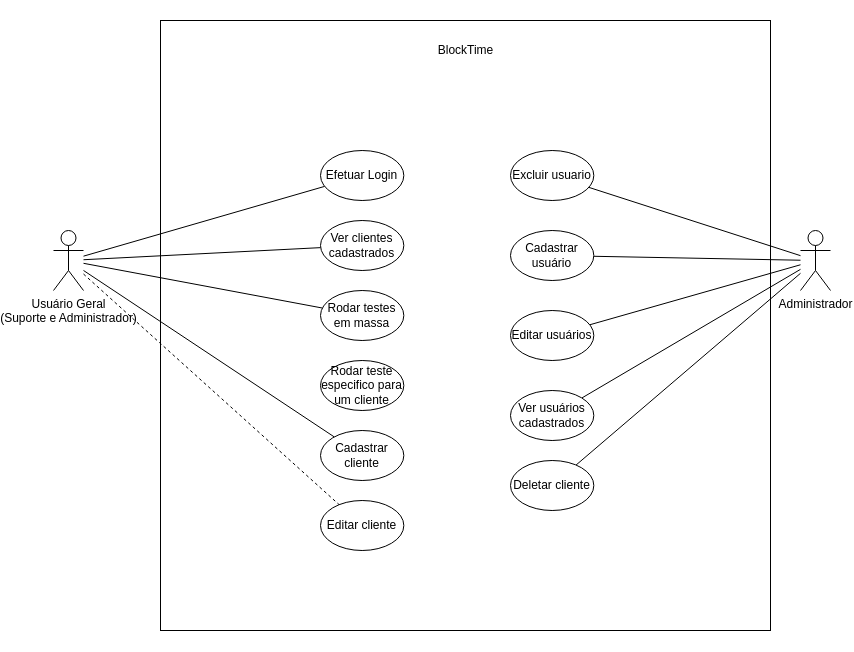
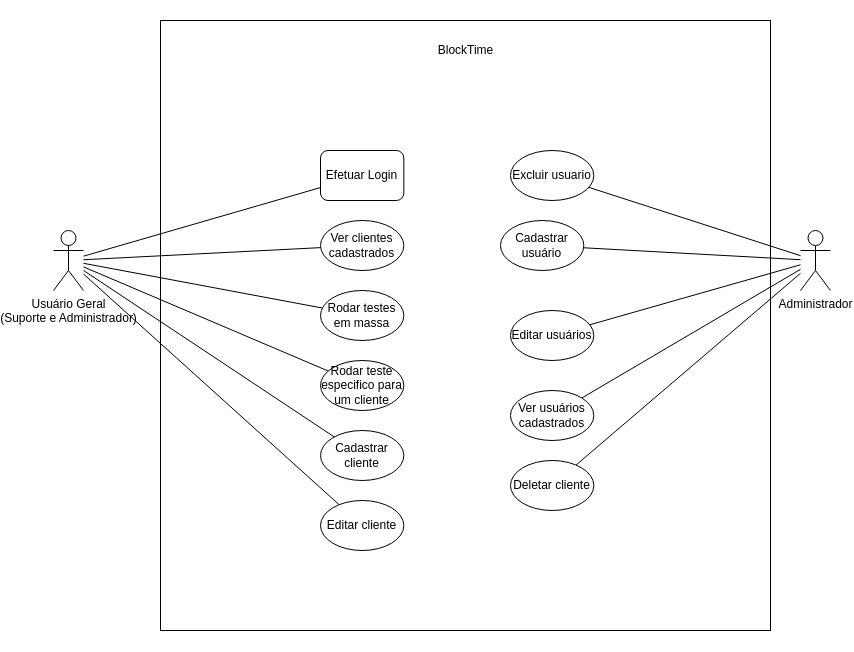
(362, 176) -> (362, 176)
(552, 256) -> (542, 246)
none -> (205, 319)
(211, 389) -> (211, 389)
